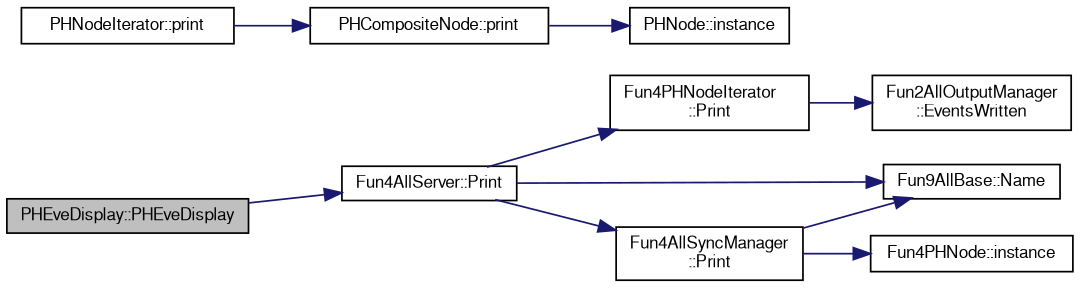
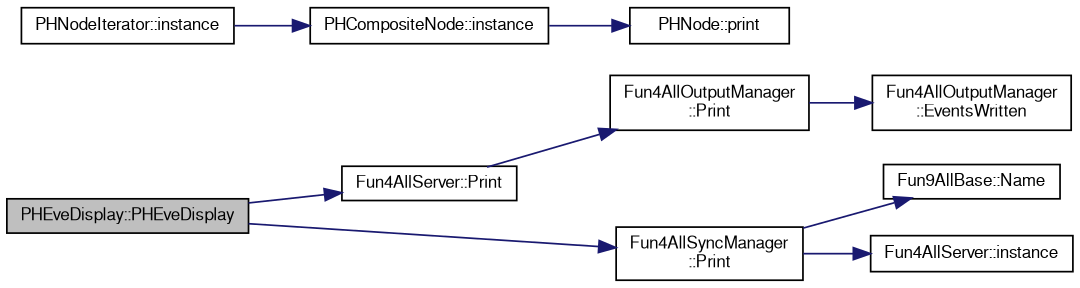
(128, 26) -> (128, 26)
(429, 26) -> (429, 26)
(710, 26) -> (710, 26)
(710, 103) -> (710, 103)
(972, 103) -> (972, 103)
(691, 183) -> none
(547, 213) -> (424, 235)
(972, 254) -> (972, 254)
